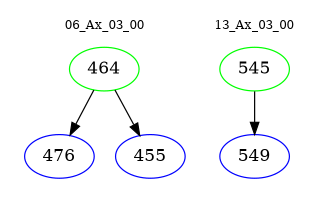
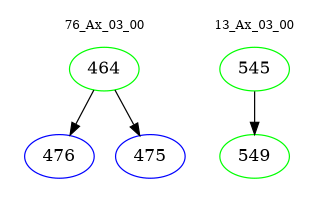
(105, 26) -> (105, 26)
(150, 156) -> (150, 156)
(255, 156) -> (255, 156)
